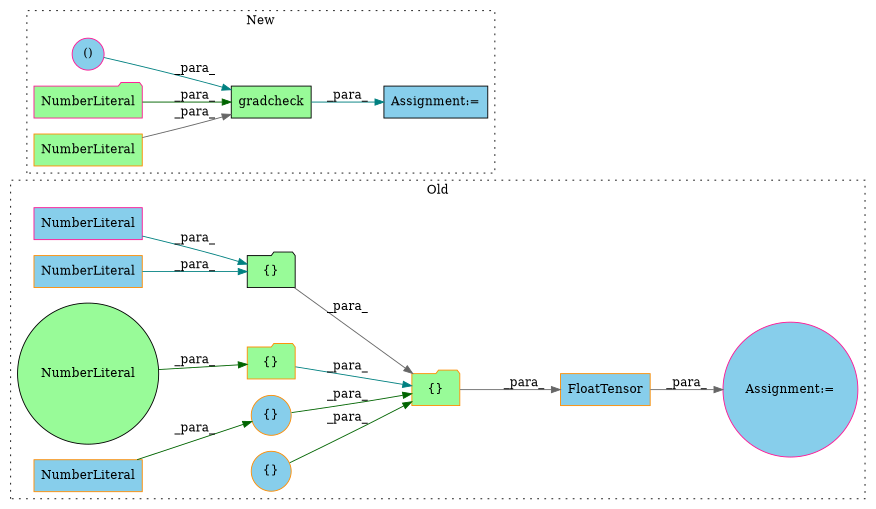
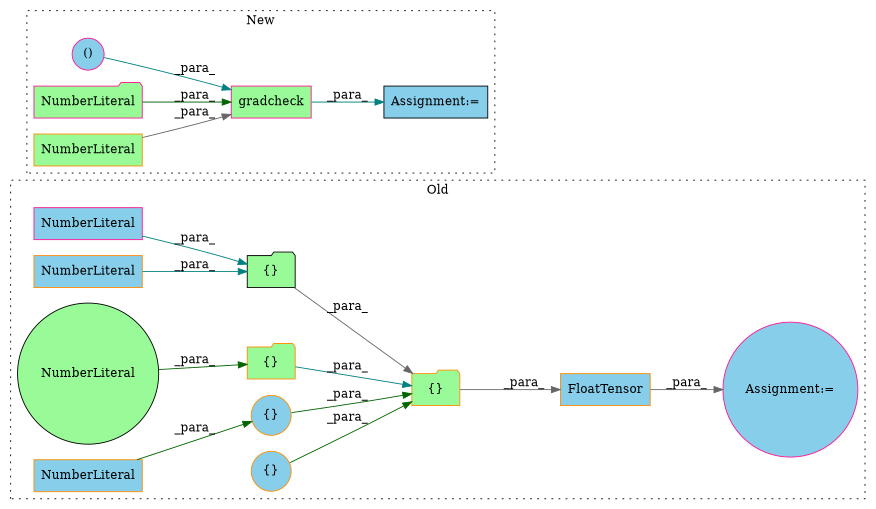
(271, 102) -> (271, 102)
